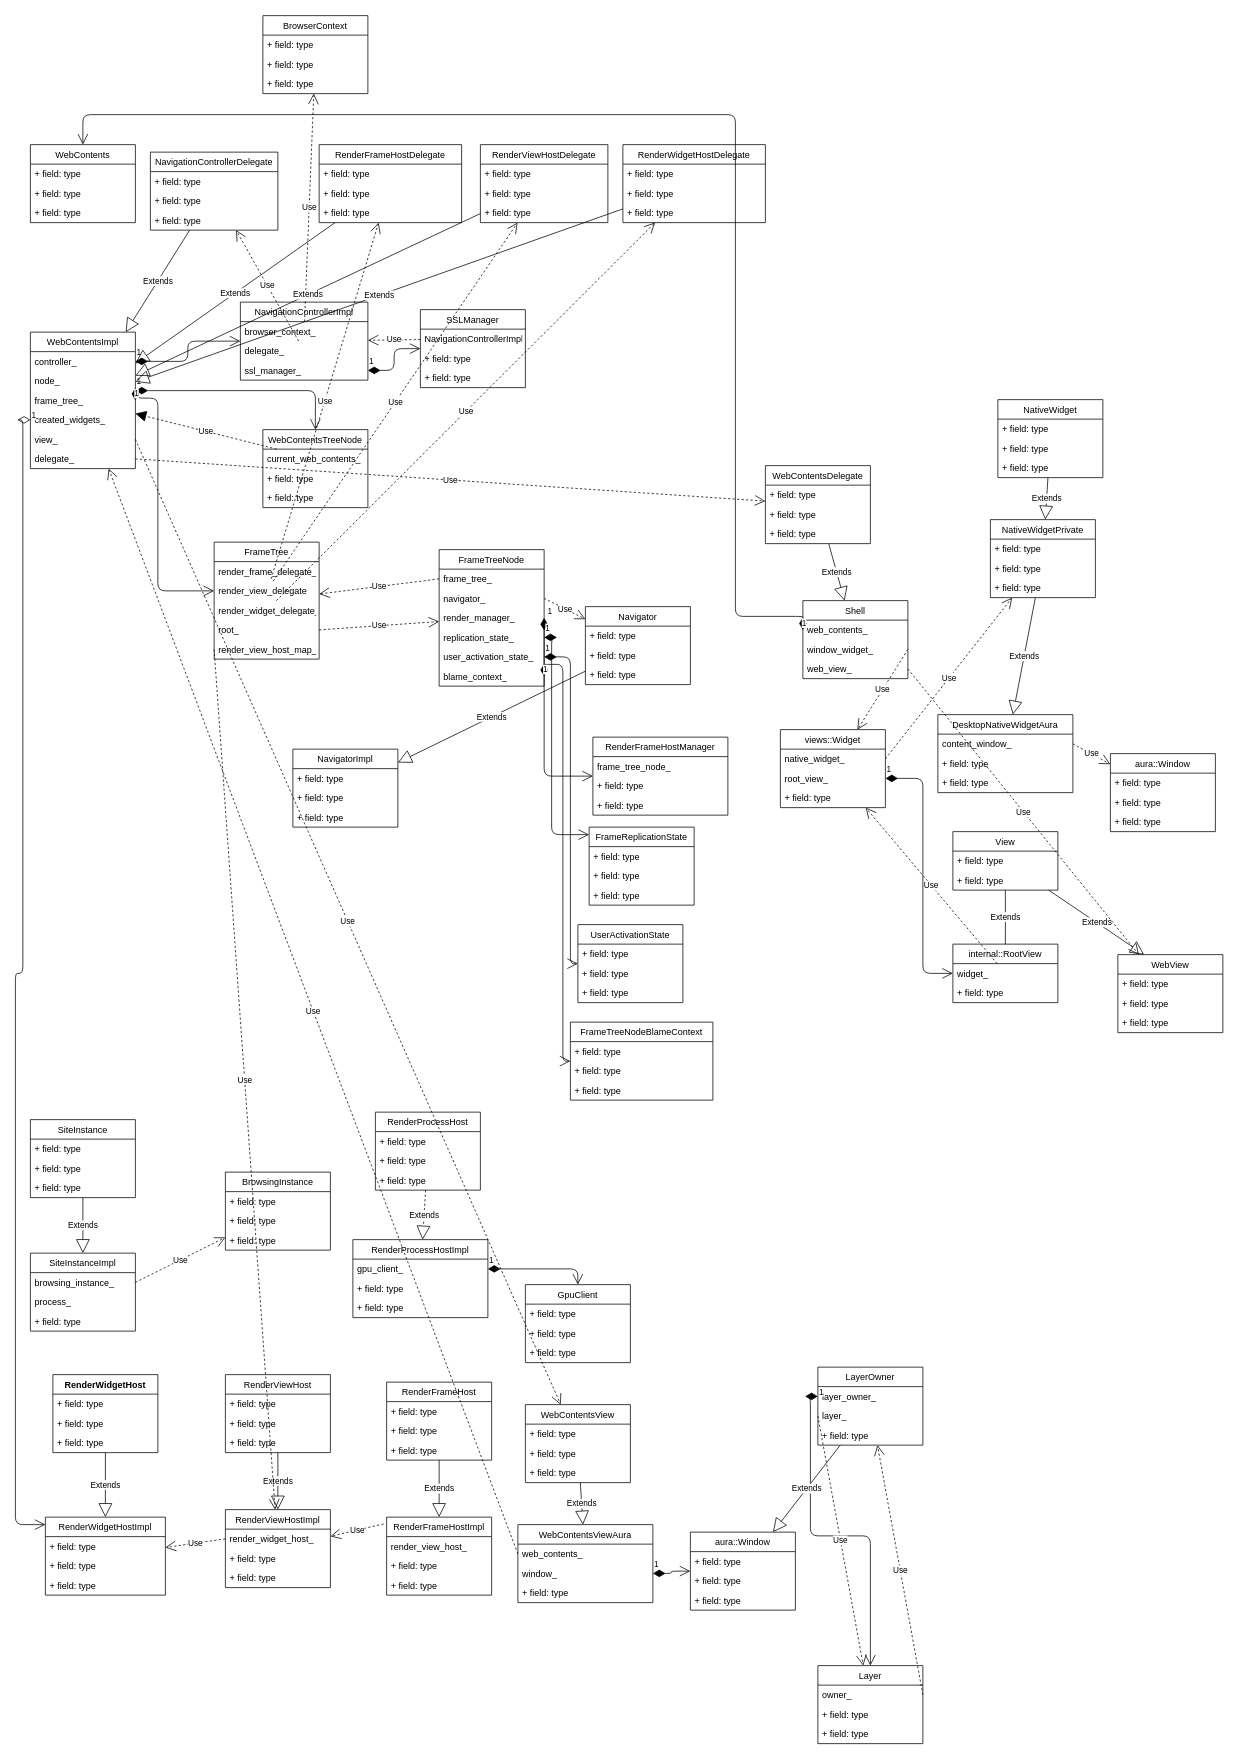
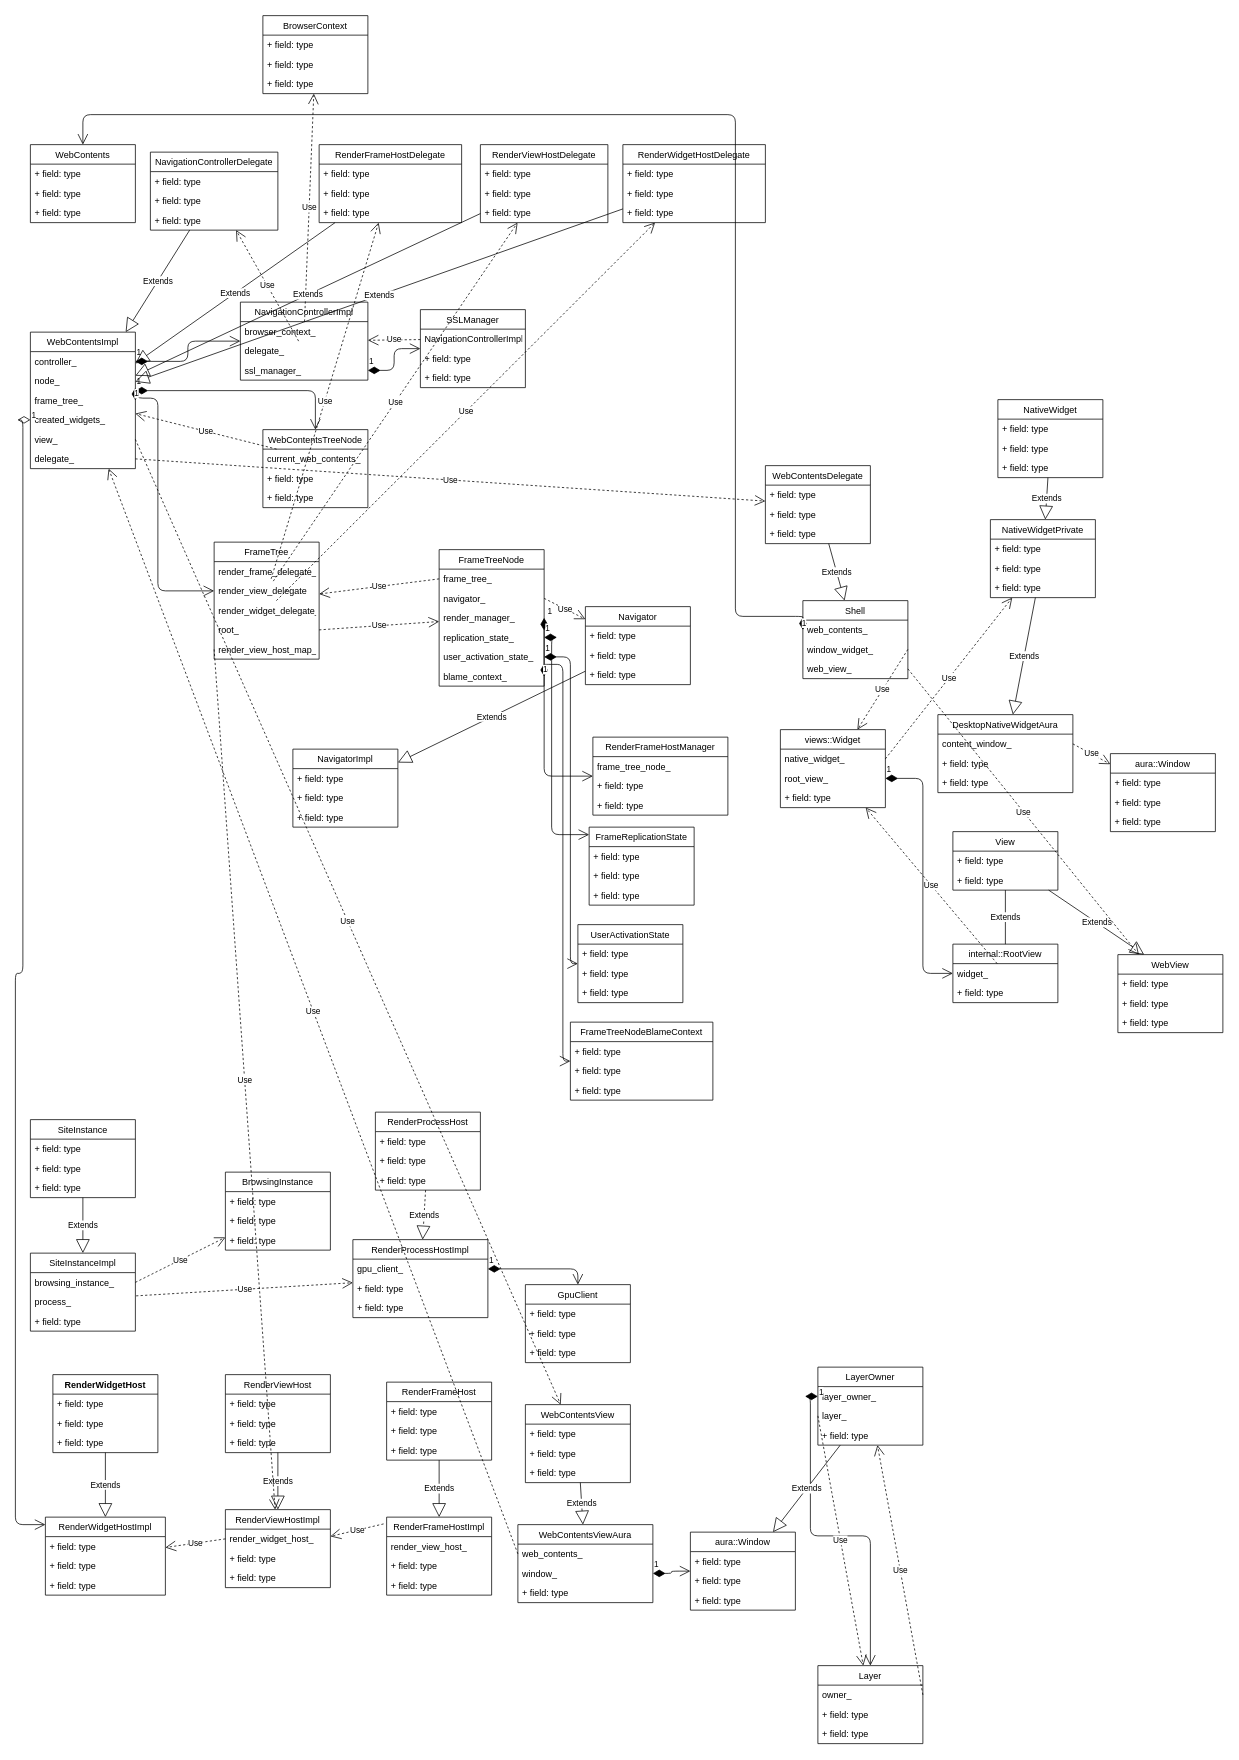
(147, 416) -> (142, 415)
none -> (243, 1289)
